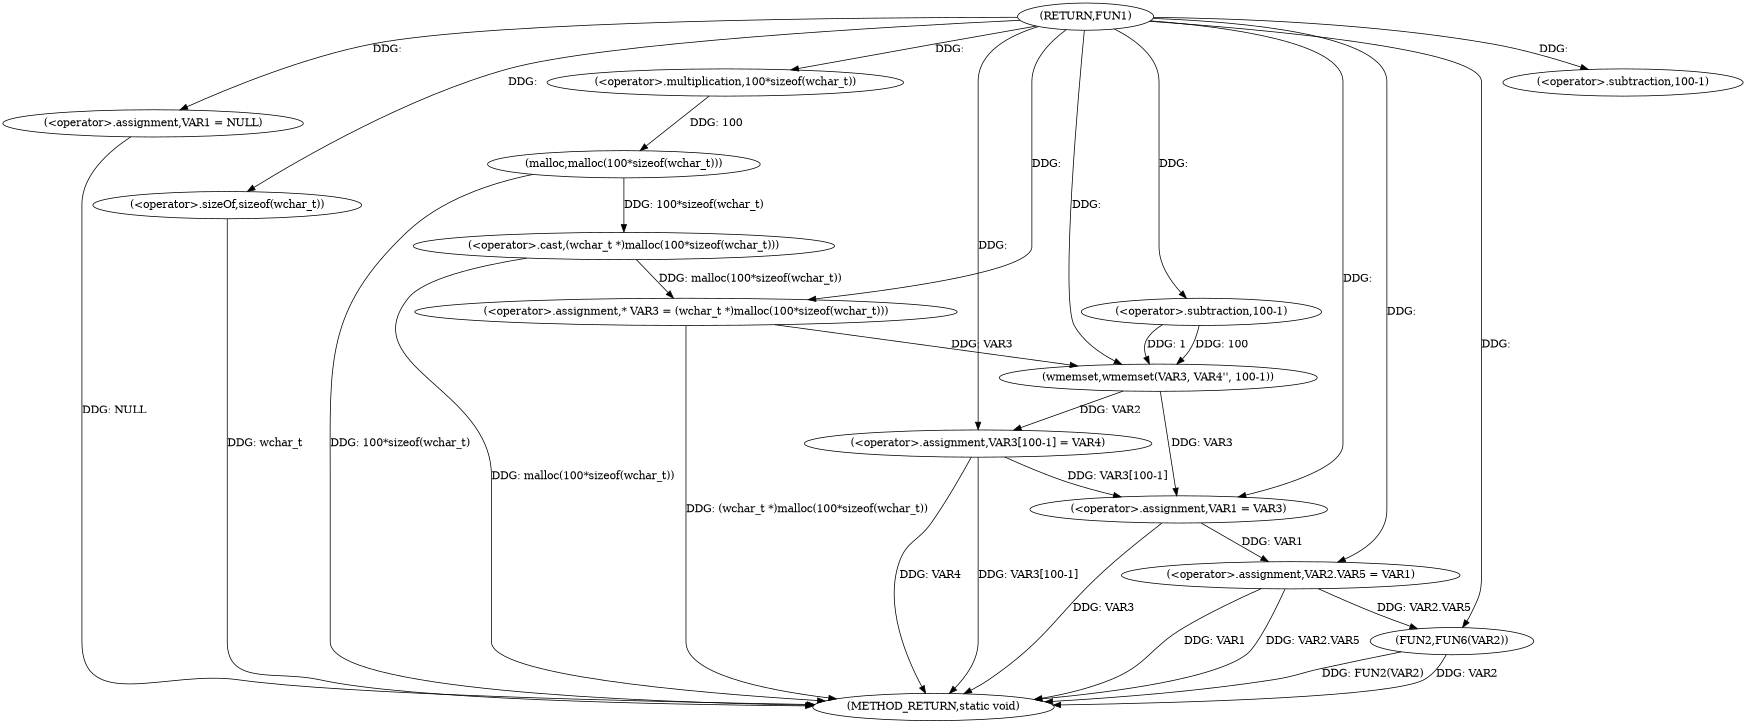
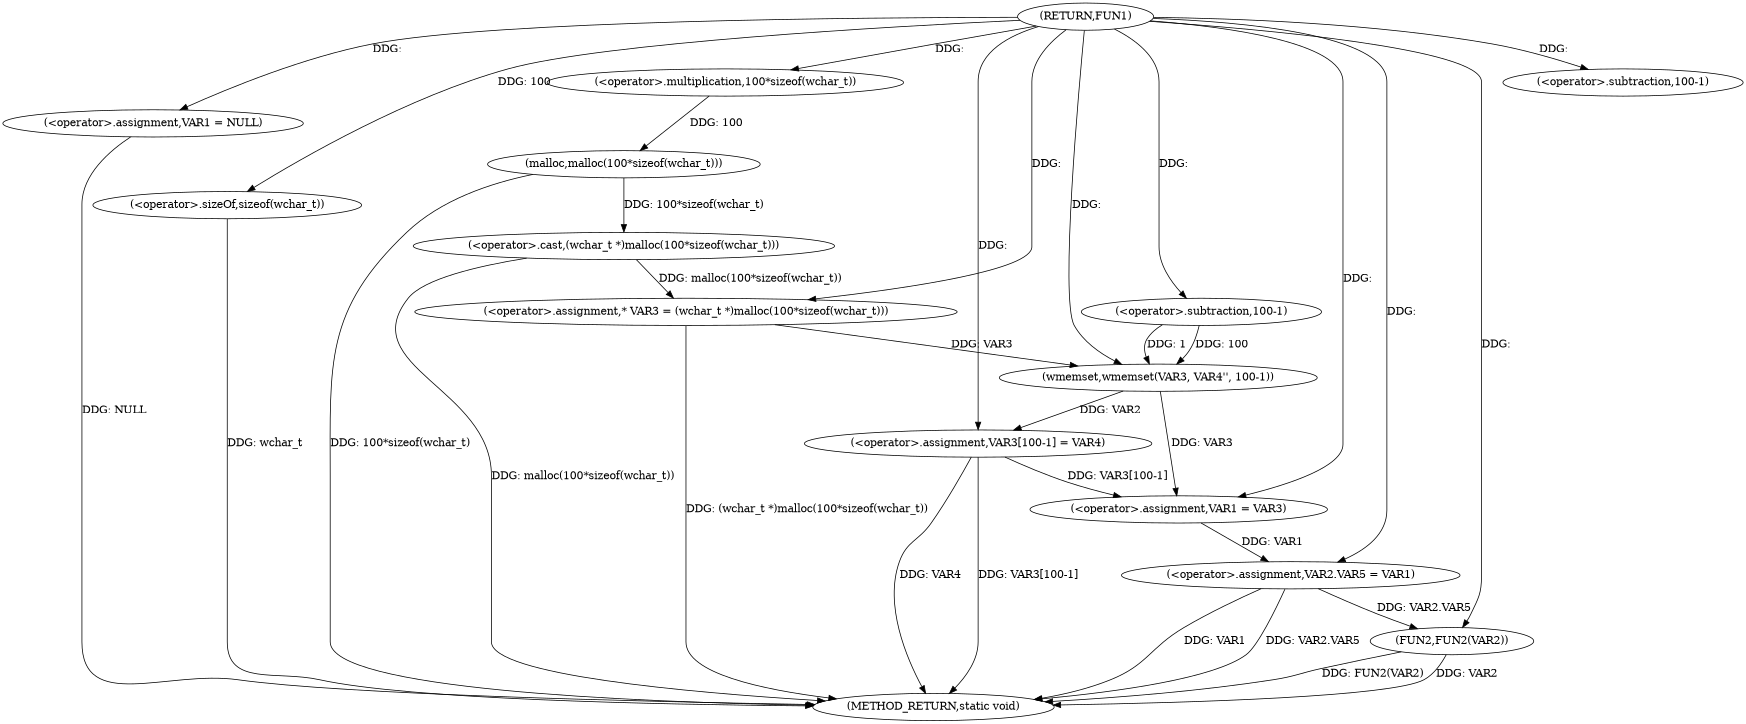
(524, 83) -> (524, 83)
(1067, 608) -> none
(1452, 641) -> (1452, 641)
